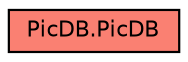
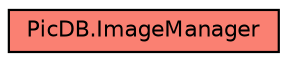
(94, 31) -> (144, 31)
